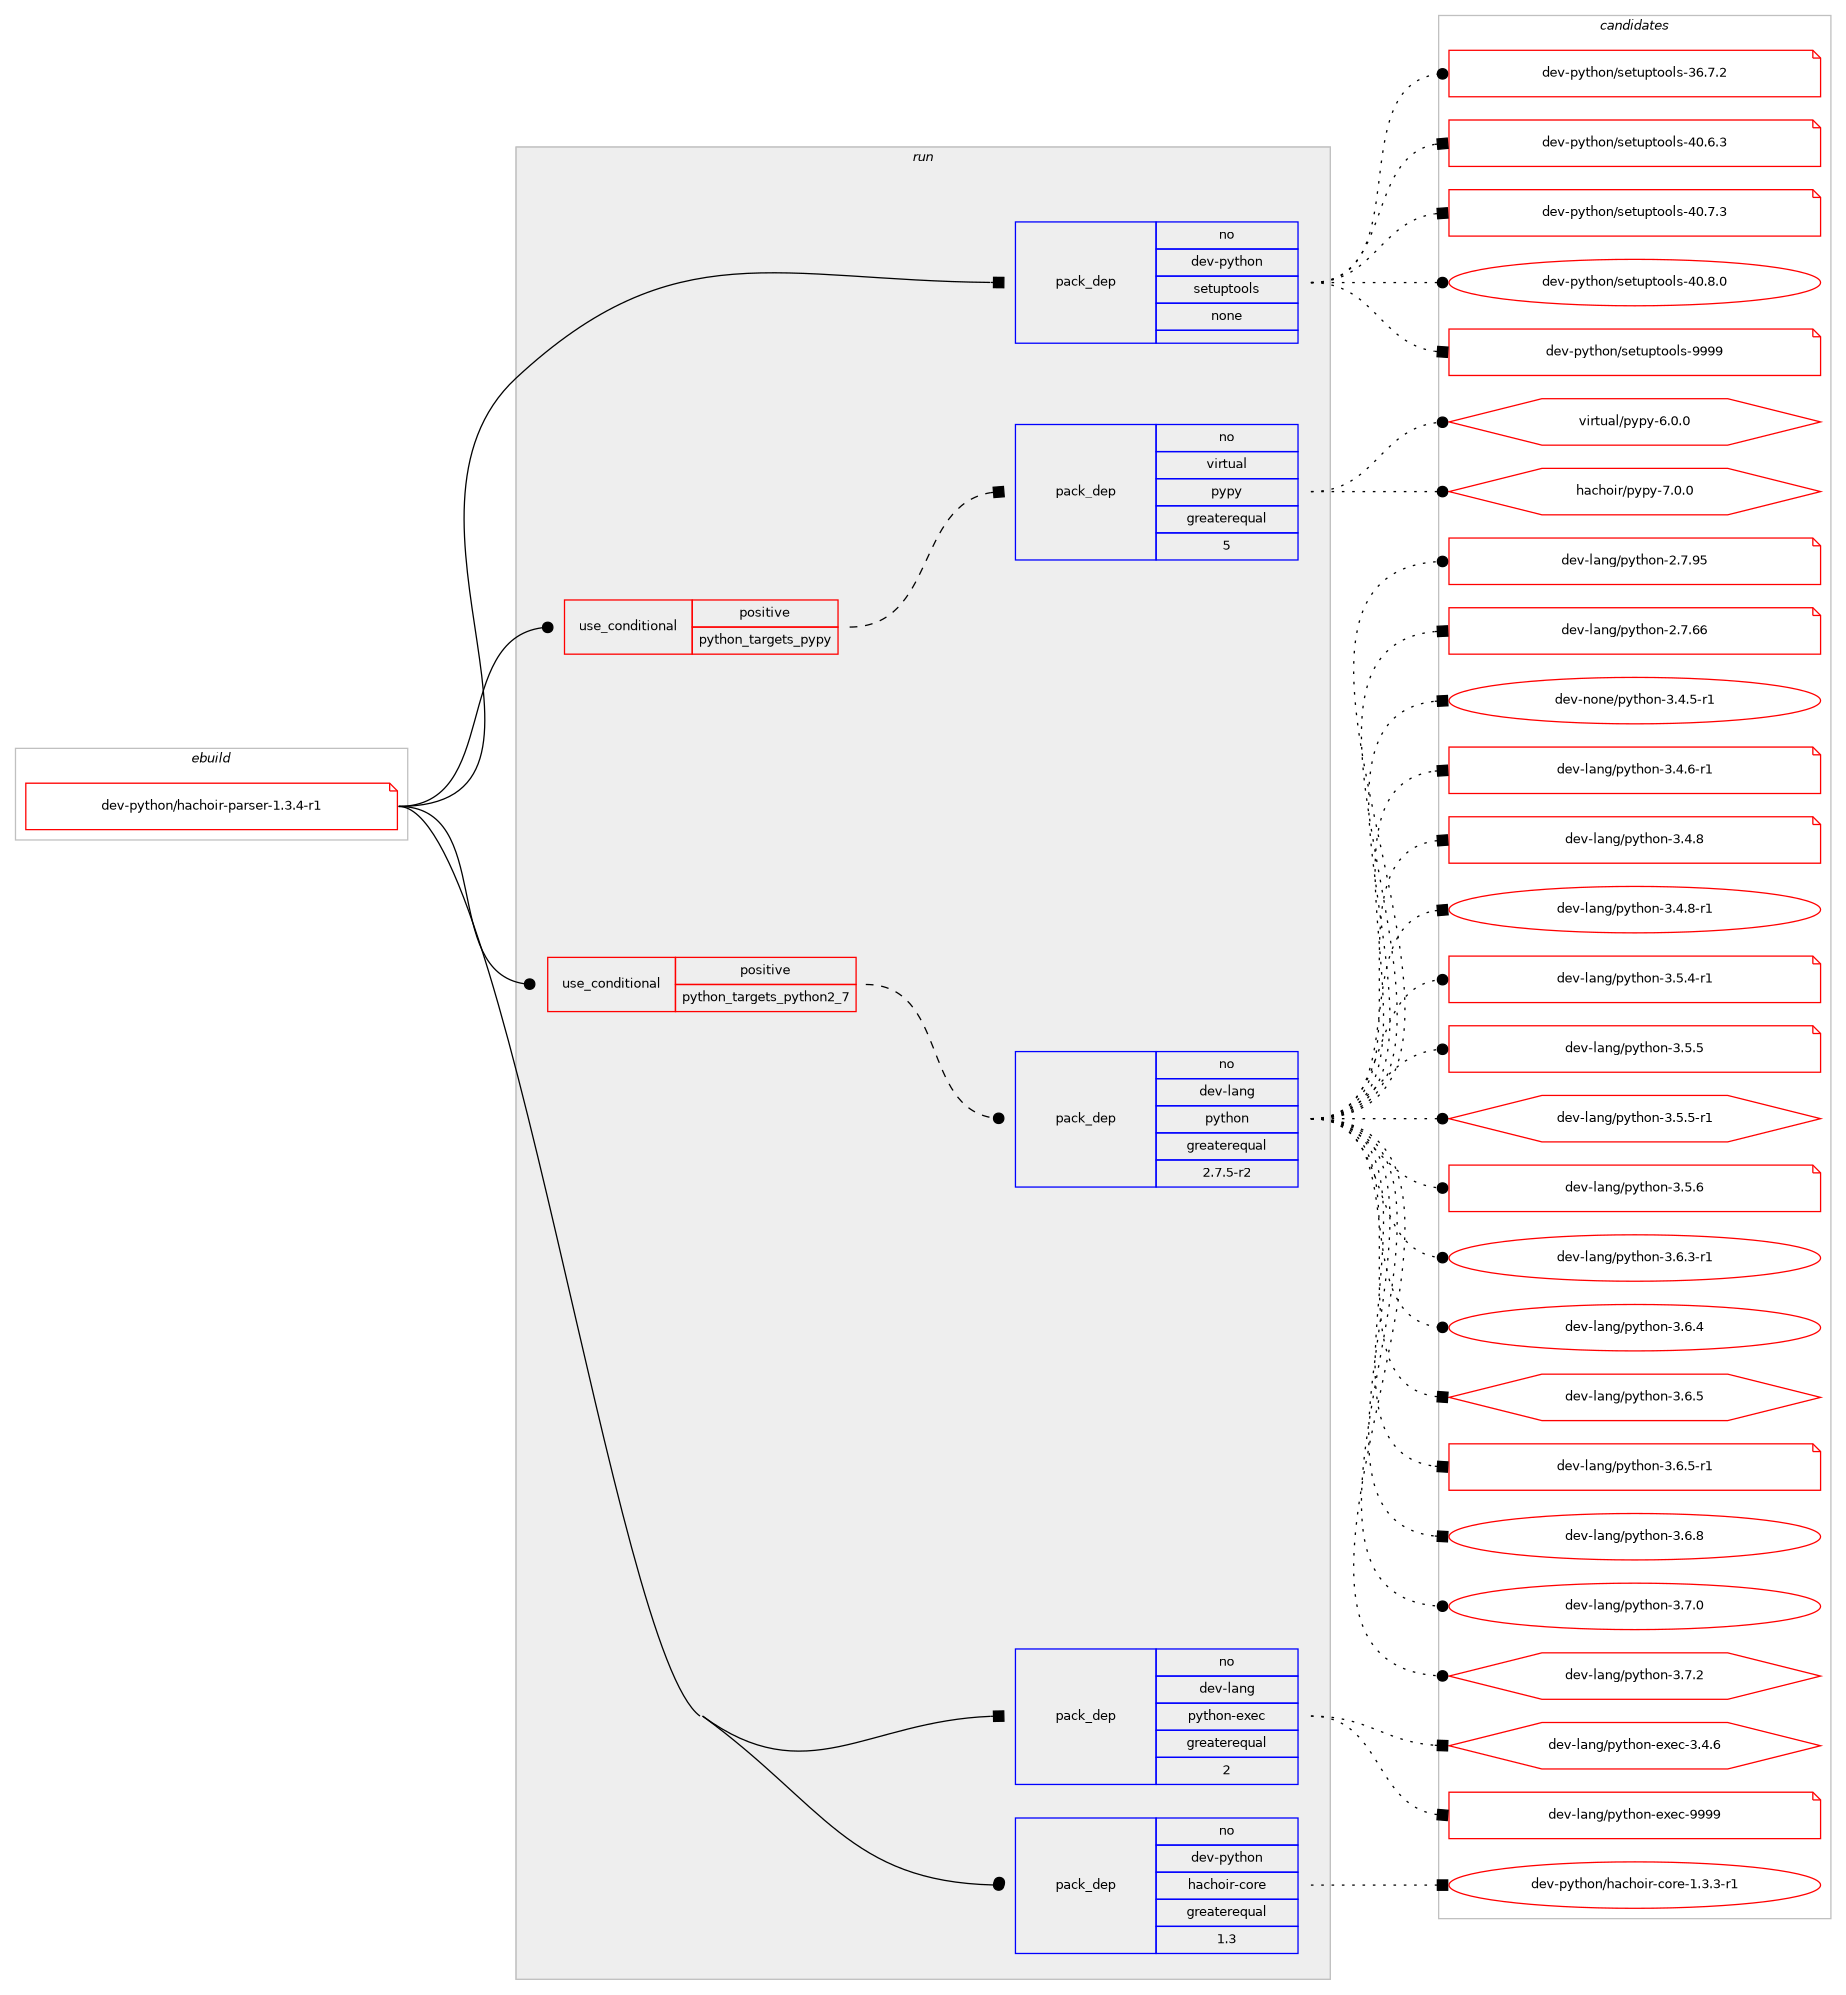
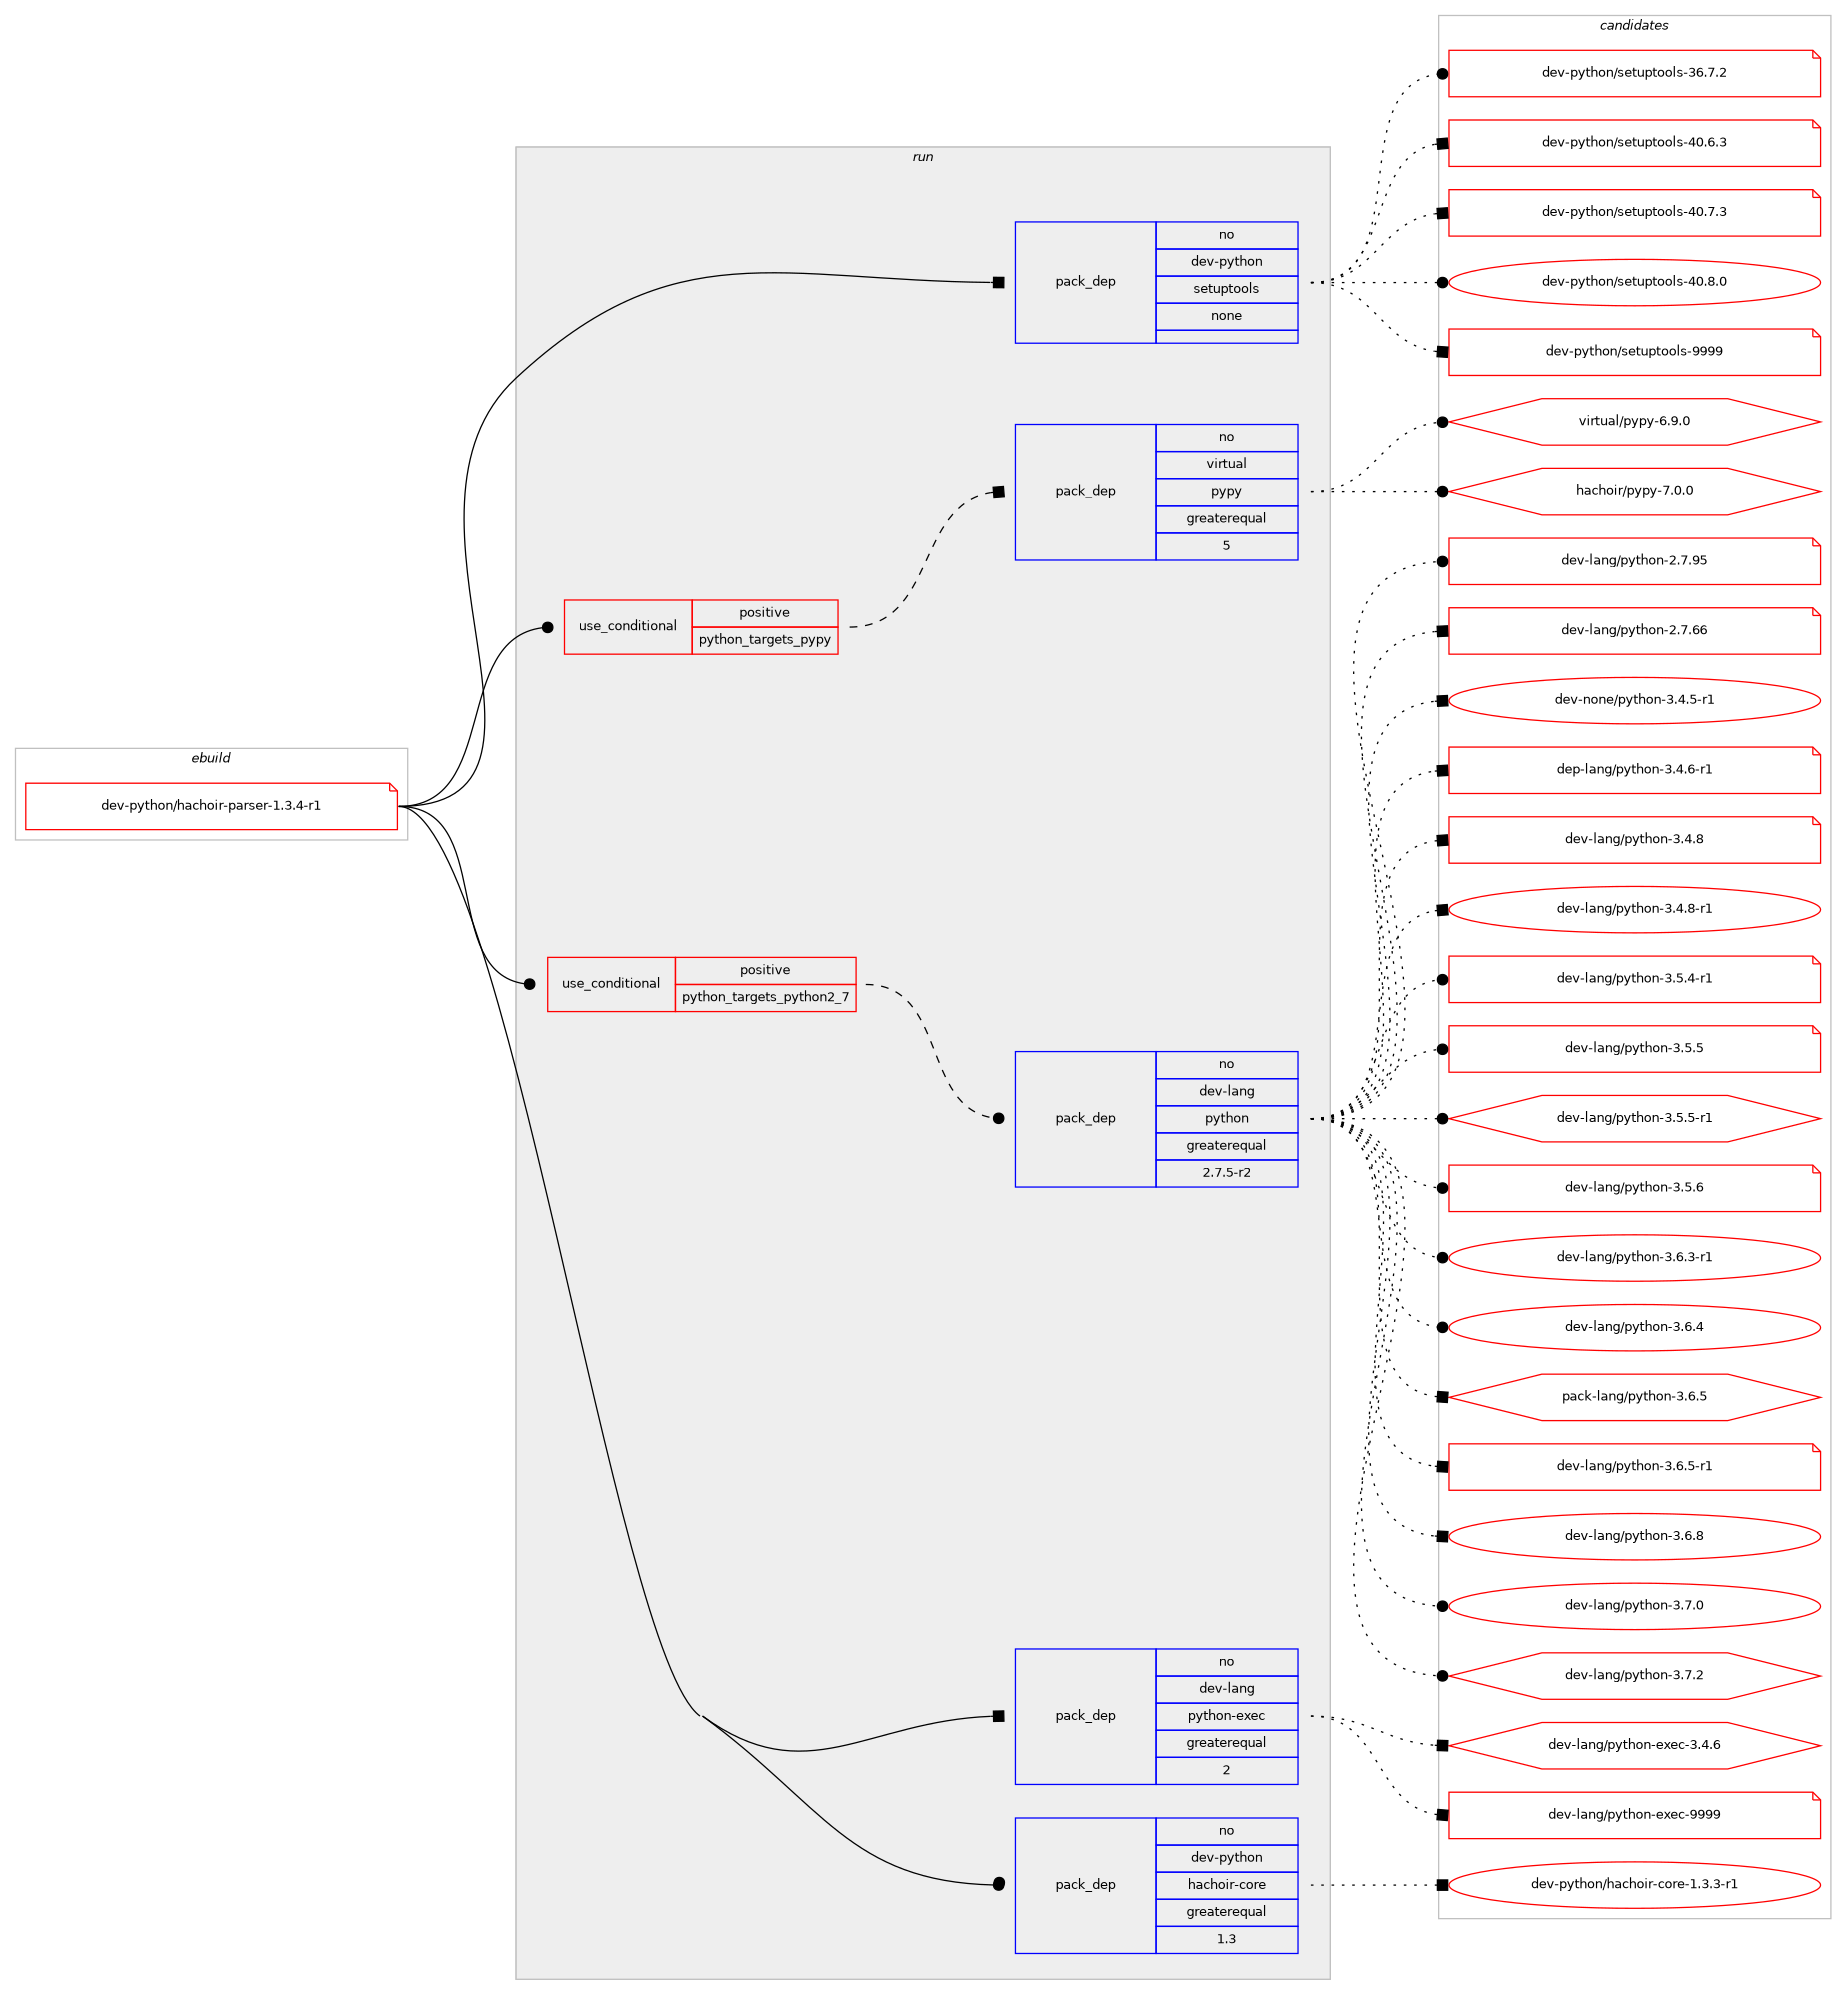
(1635, 422) -> (1635, 422)
(1635, 770) -> (1635, 770)
(1635, 1397) -> (1635, 1397)
